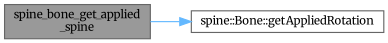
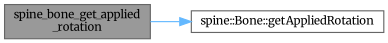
(77, 22) -> (77, 22)
